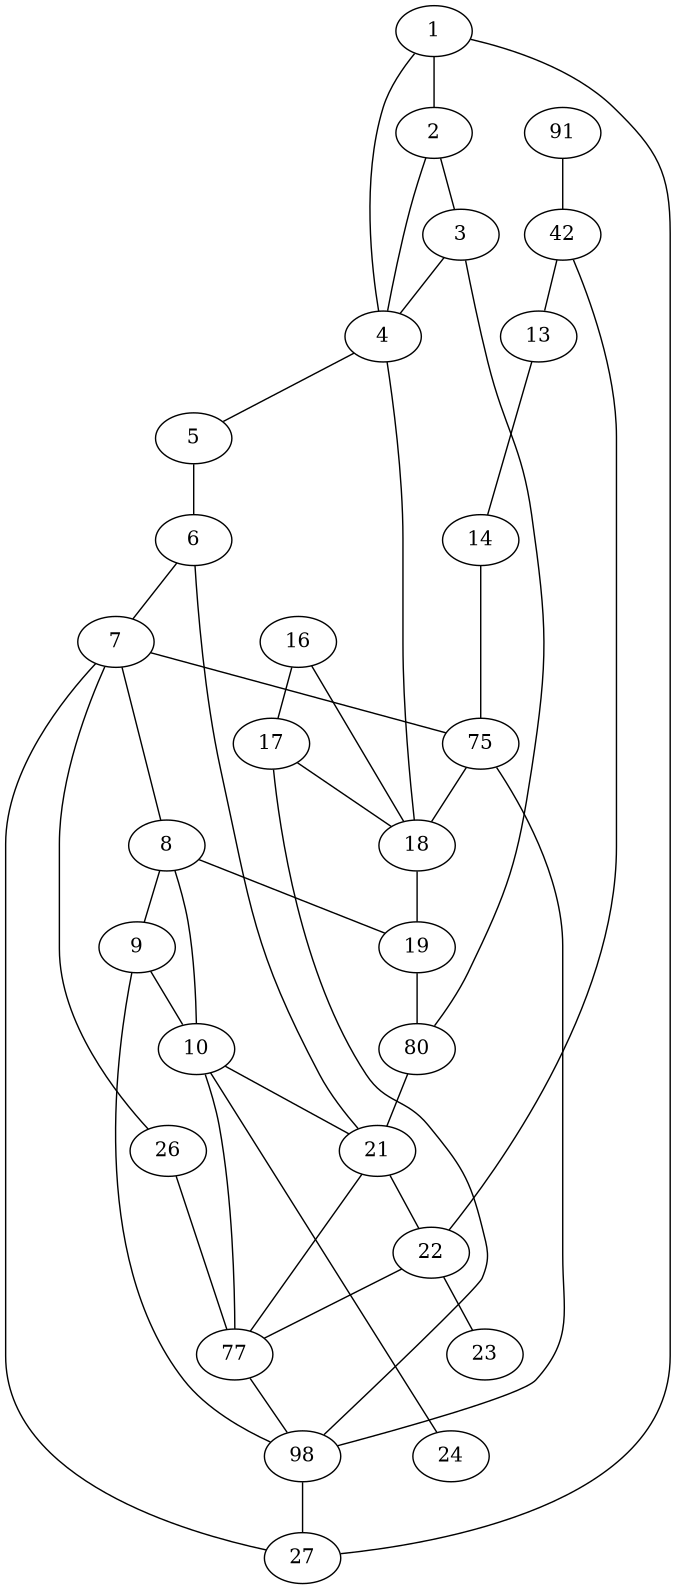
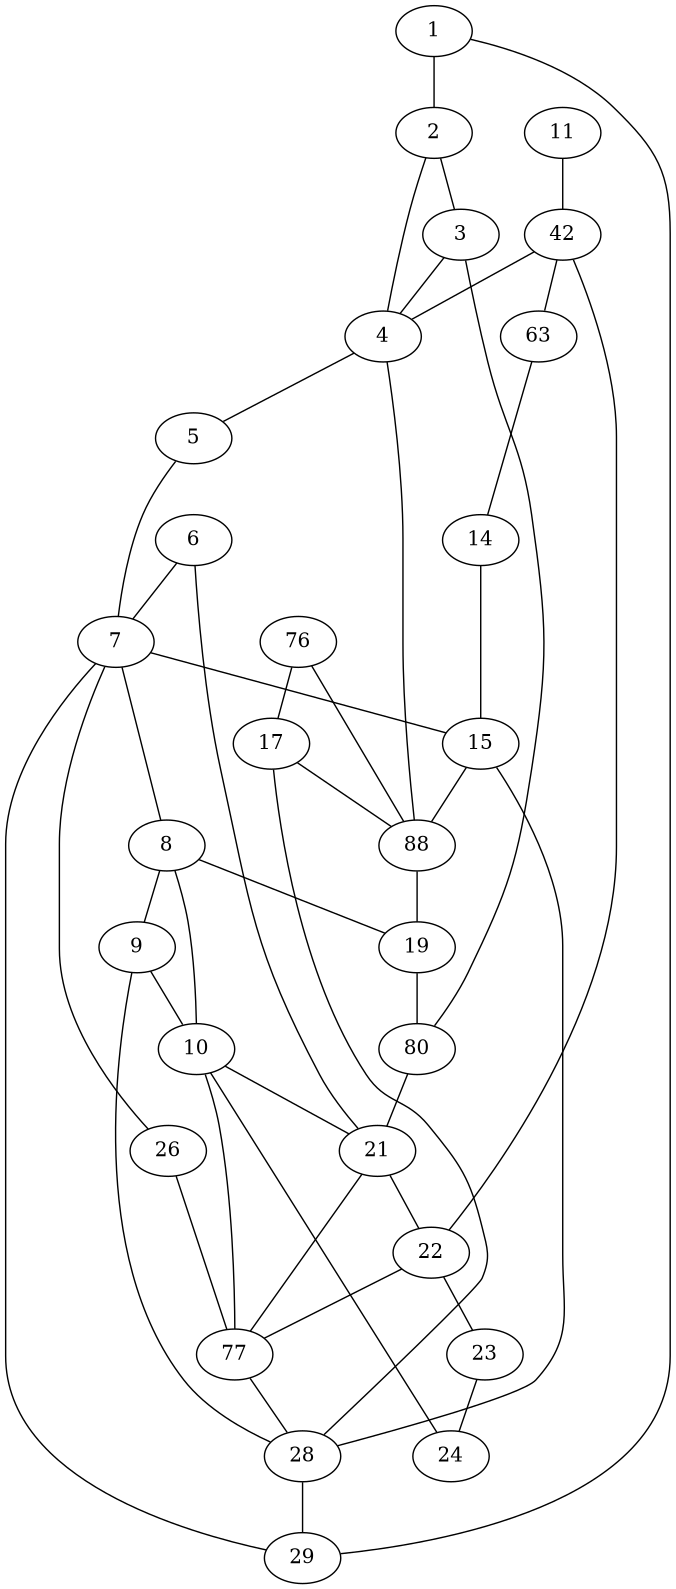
(563, 133) -> (563, 133)
(371, 178) -> (479, 282)
(539, 337) -> (539, 337)
(194, 489) -> (136, 534)
(298, 642) -> (298, 642)
(481, 744) -> (481, 744)
(417, 846) -> (417, 846)
none -> (471, 1398)
(303, 1456) -> (303, 1456)
(303, 1558) -> (303, 1558)
